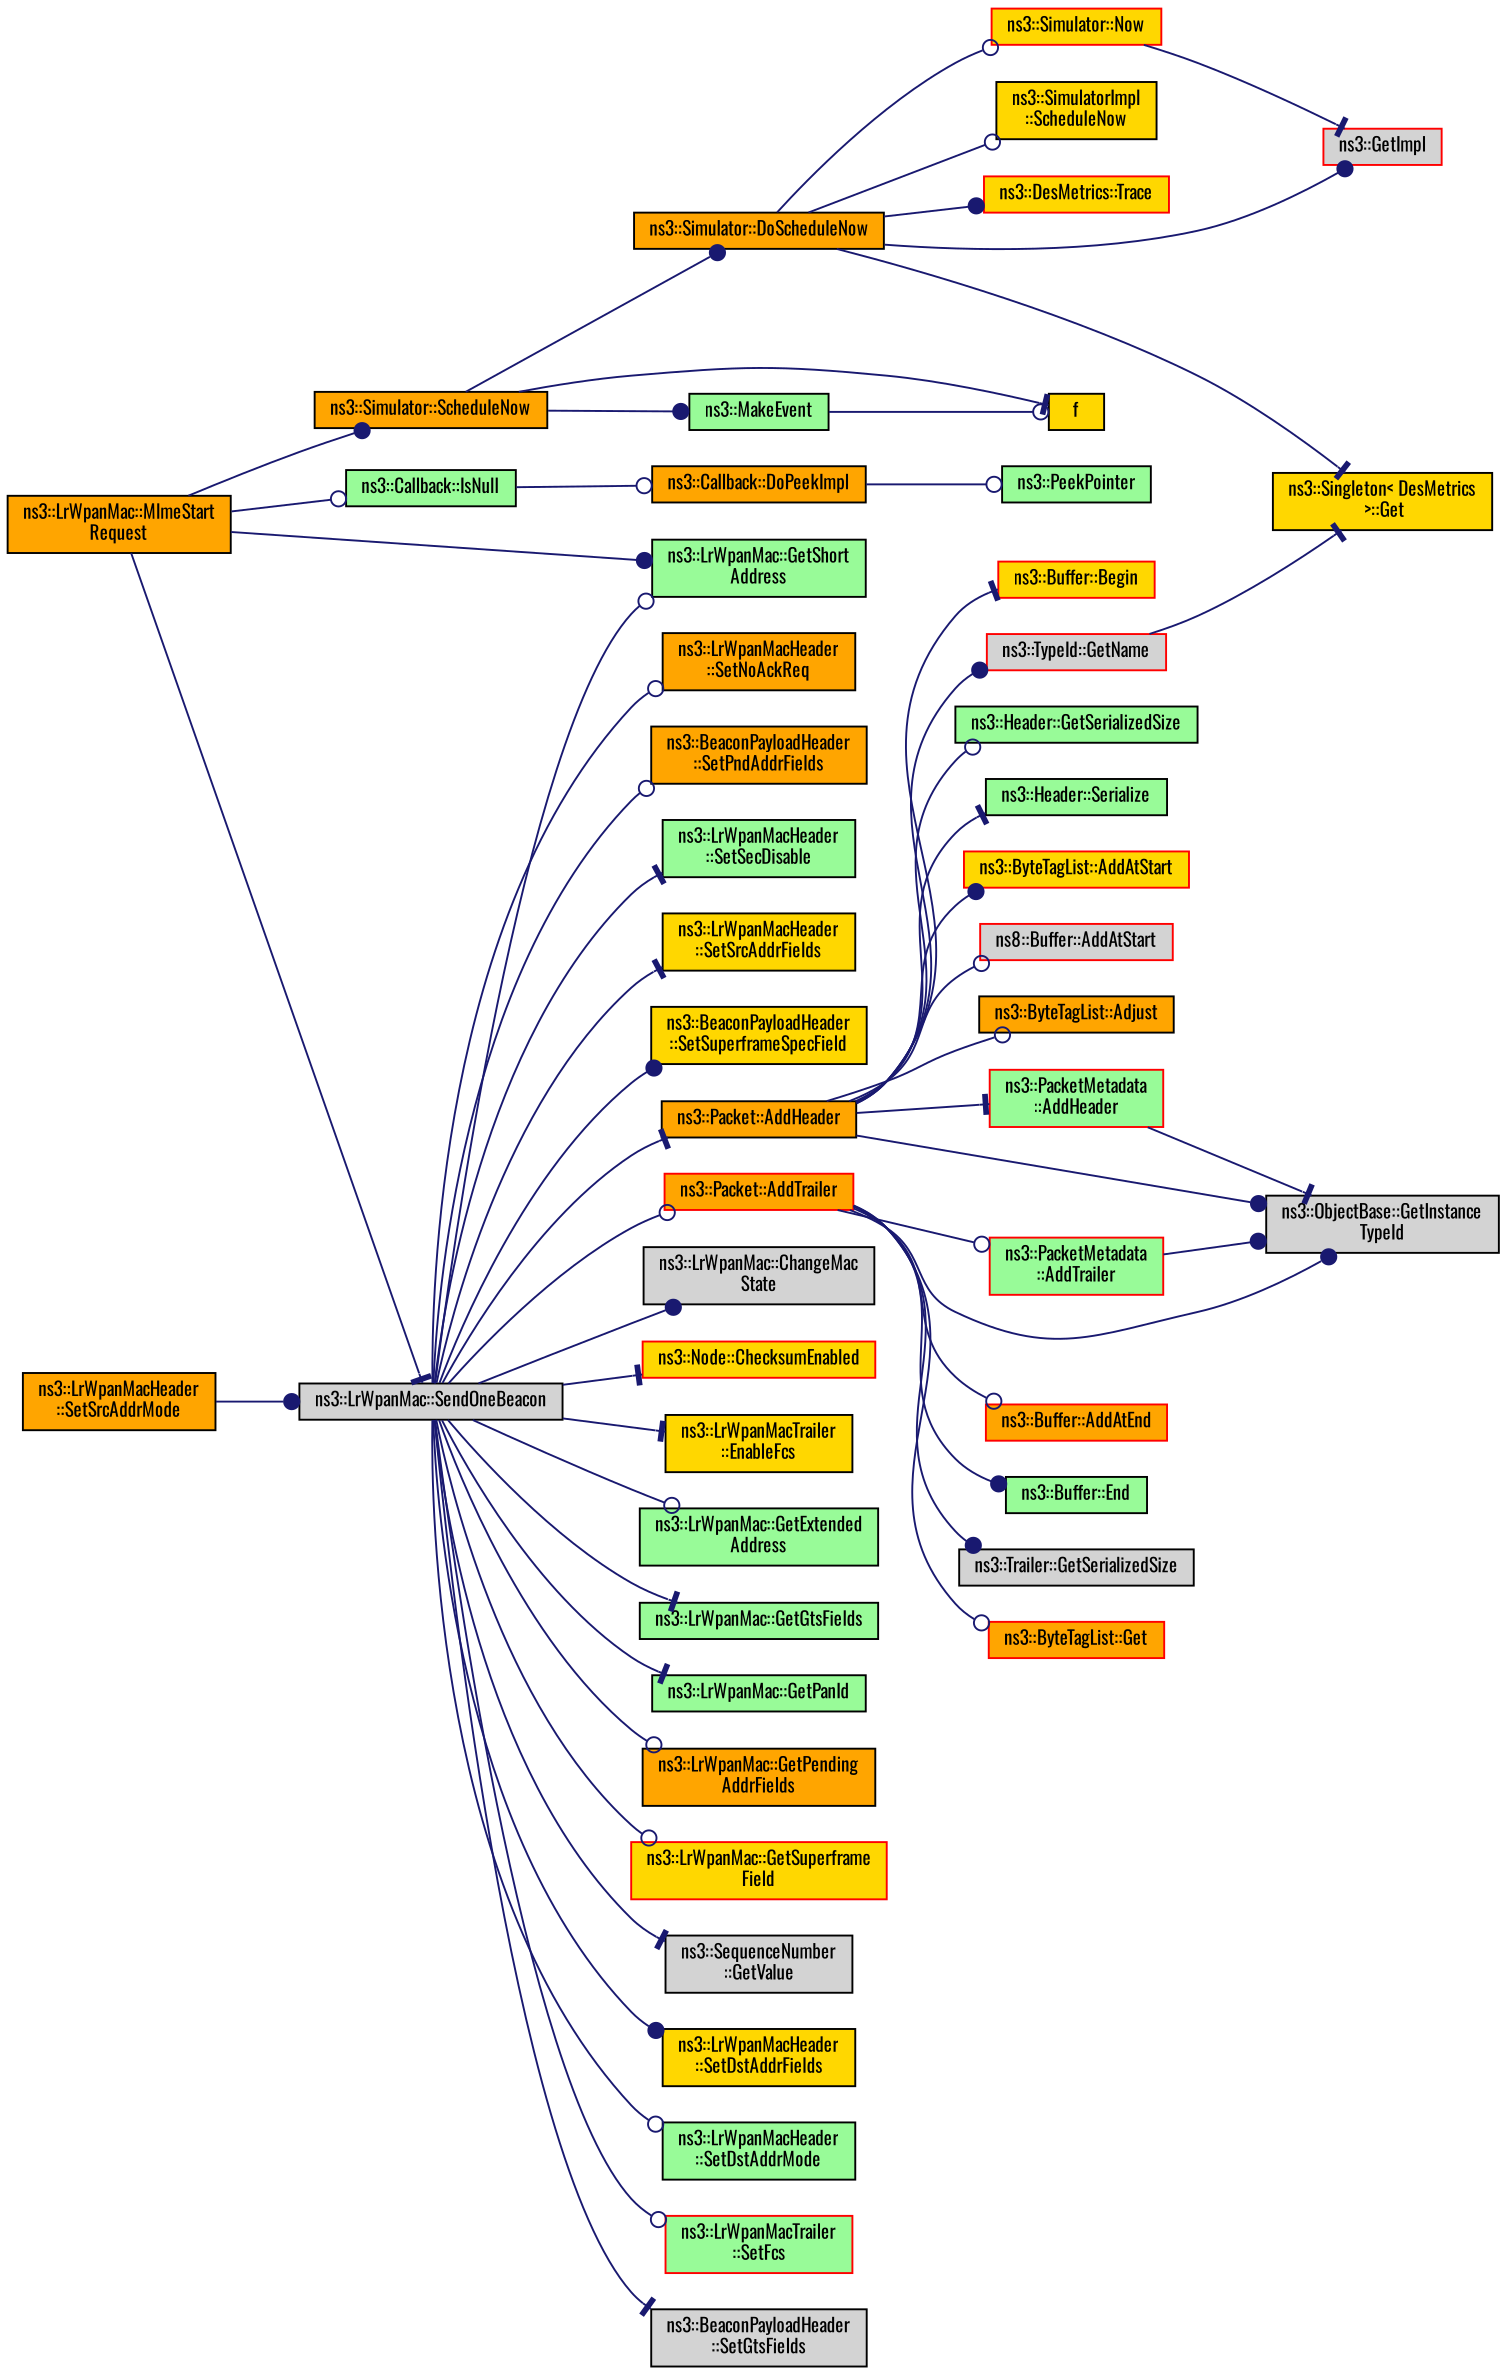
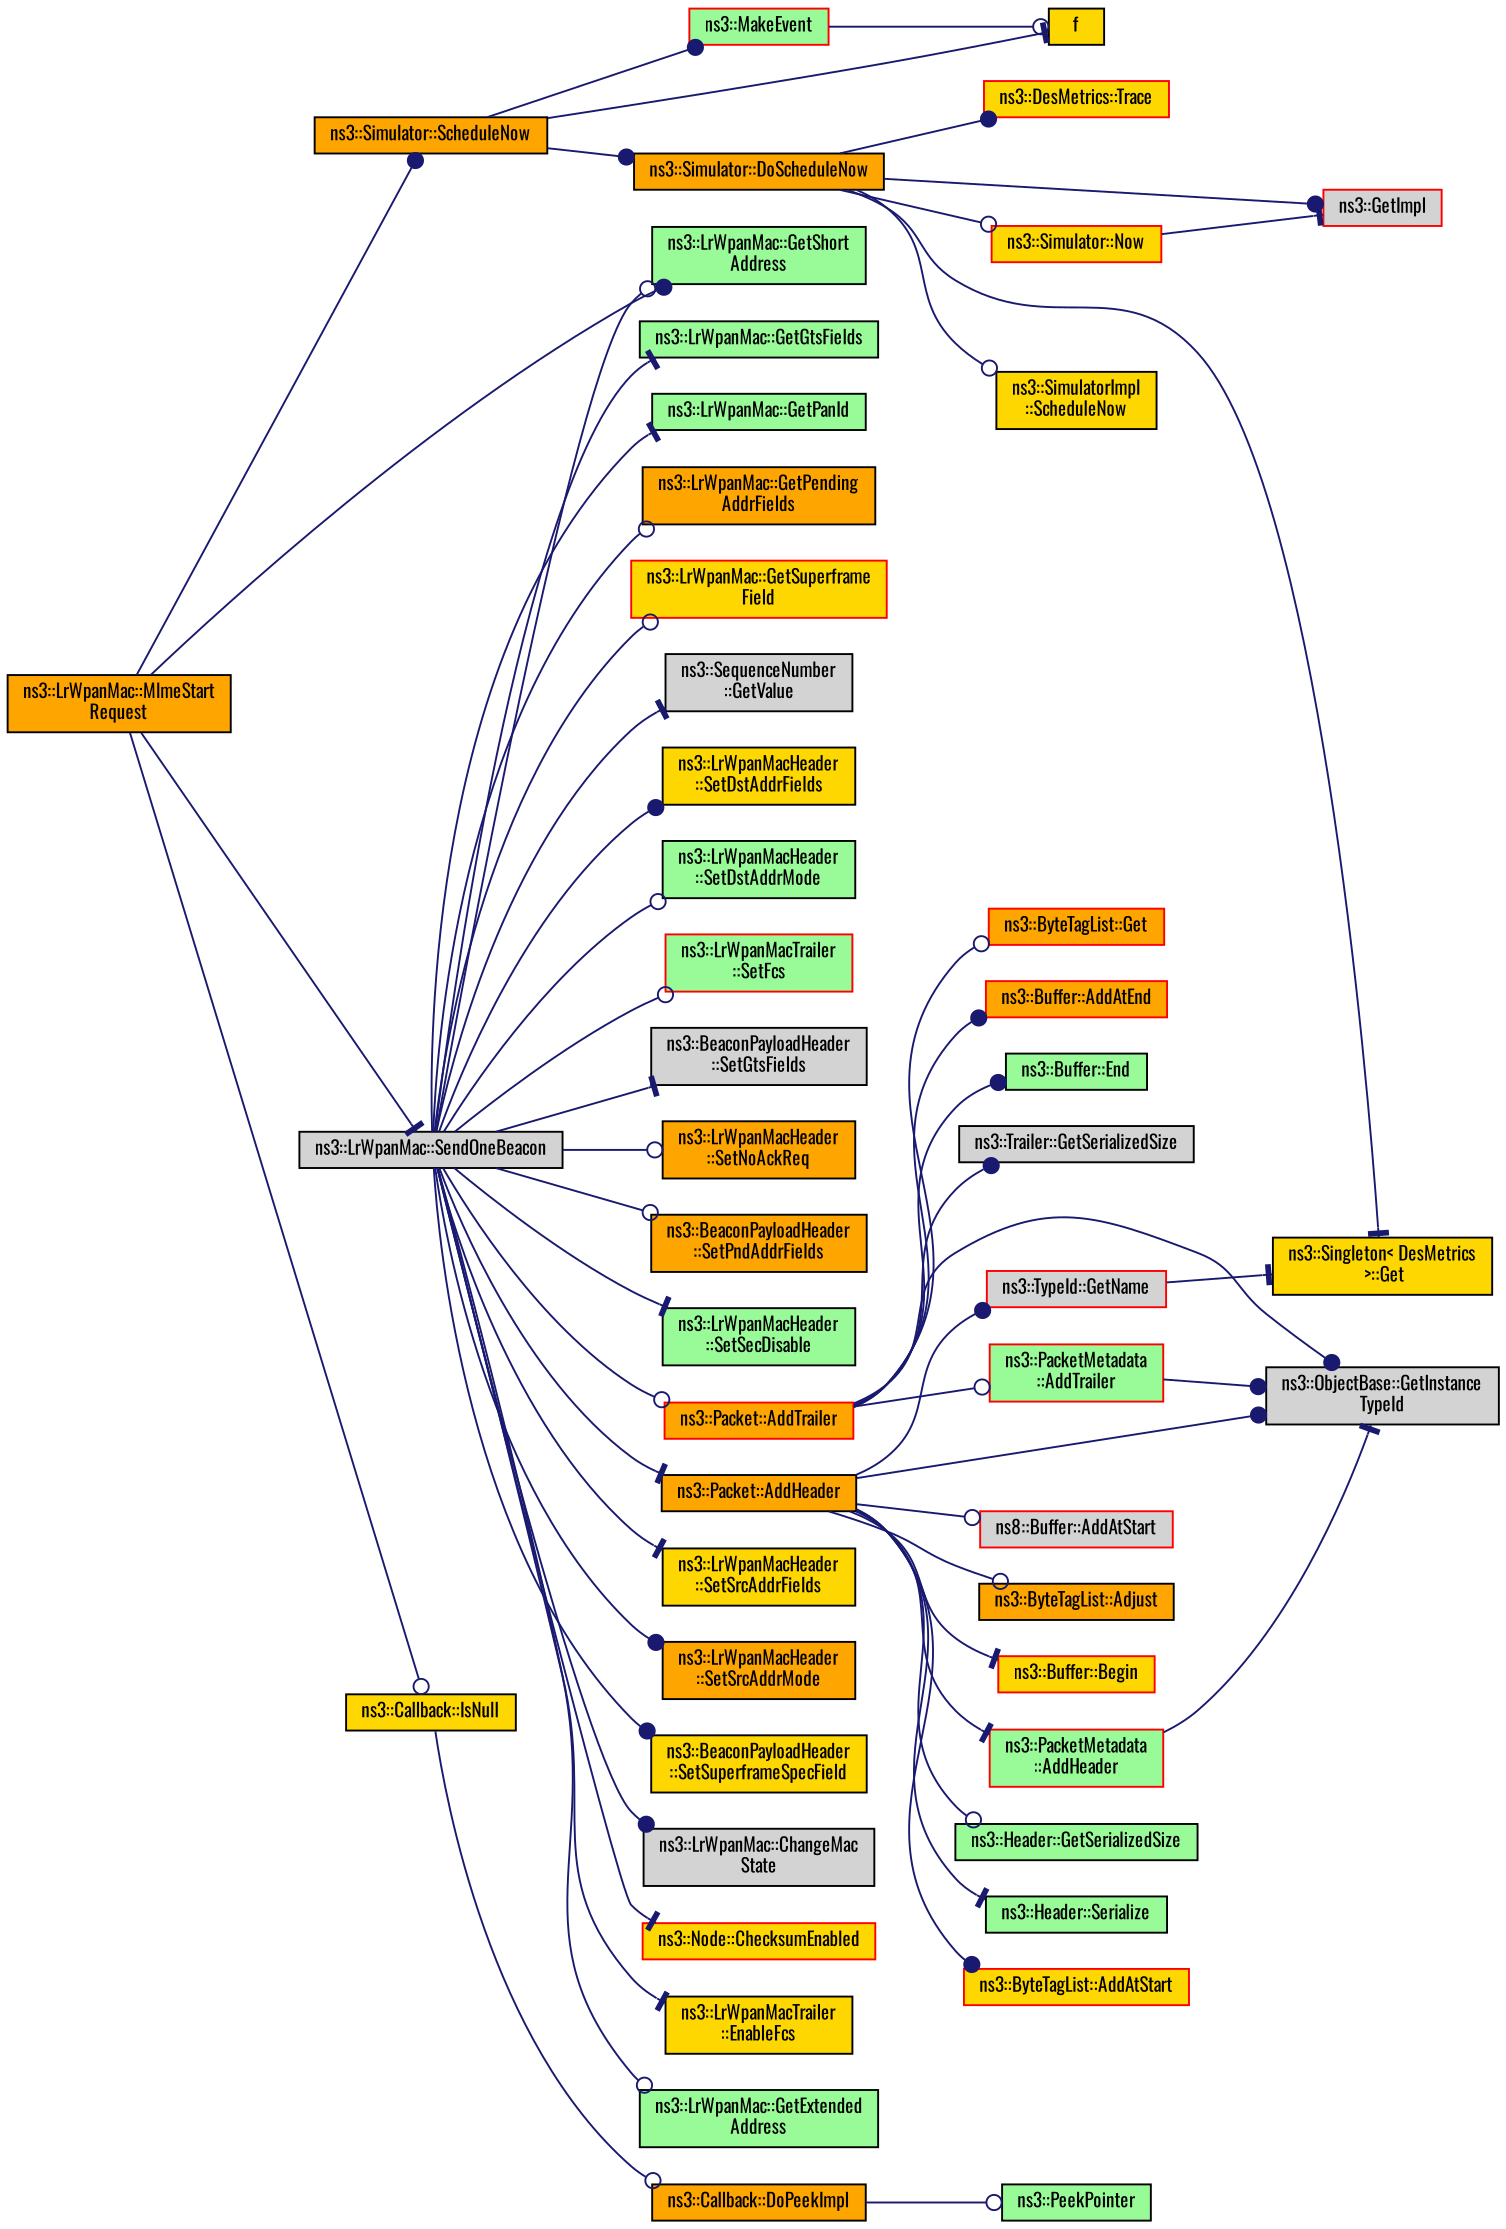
(759, 412) -> (759, 27)
(431, 488) -> (431, 1712)
(922, 1301) -> (923, 1219)
(250, 1402) -> (531, 1482)
